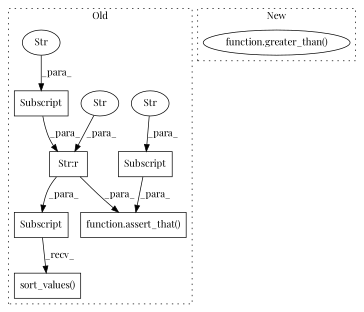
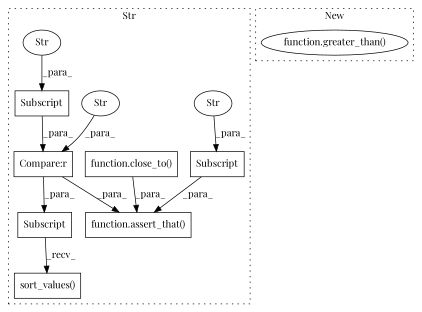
(100, 16) -> (129, 16)
(68, 164) -> (43, 164)
none -> (131, 164)
